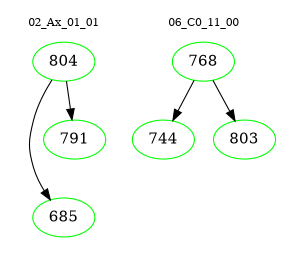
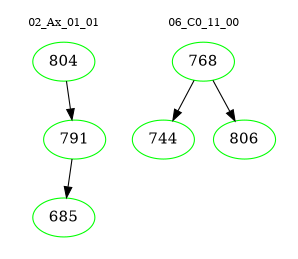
(30, 135) -> (70, 173)
(245, 140) -> (245, 140)
